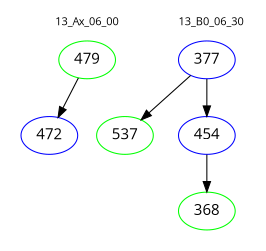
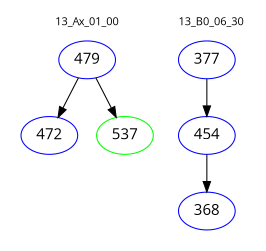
(87, 23) -> (87, 23)
(87, 60) -> (87, 60)
(177, 88) -> (104, 93)
(207, 211) -> (207, 211)
